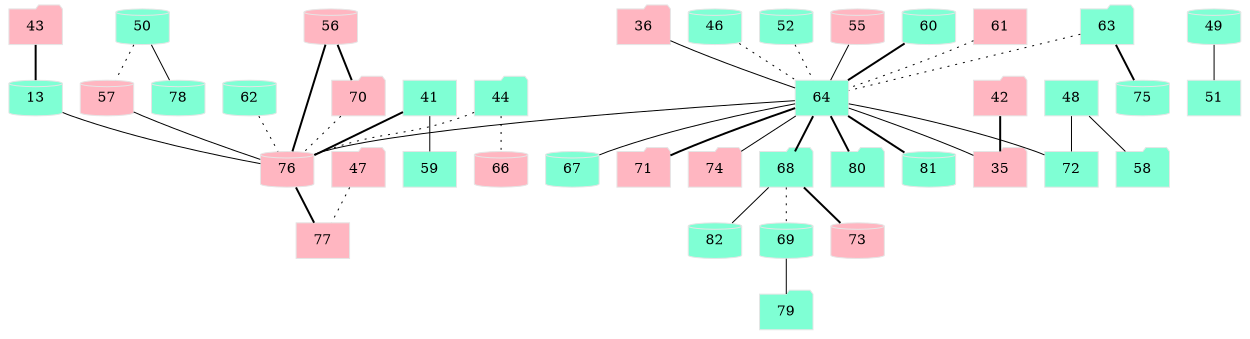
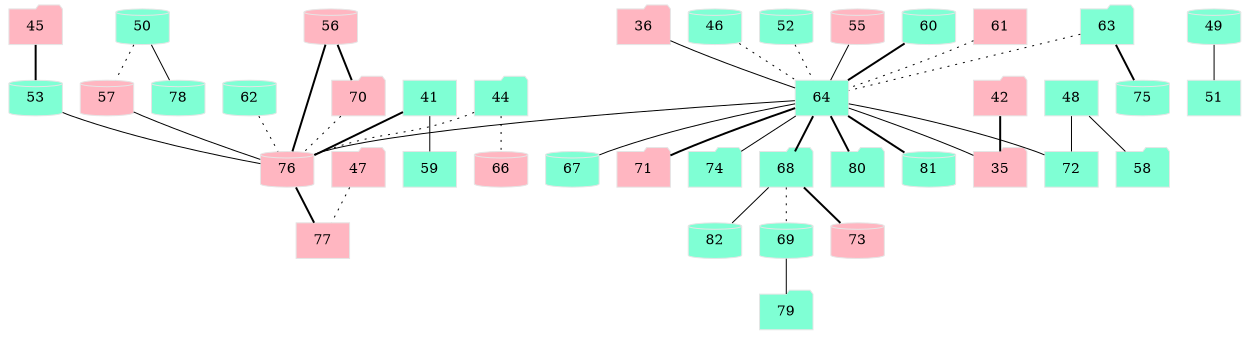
(36, 27) -> (36, 27)
(36, 98) -> (36, 98)
(715, 169) -> (715, 169)
